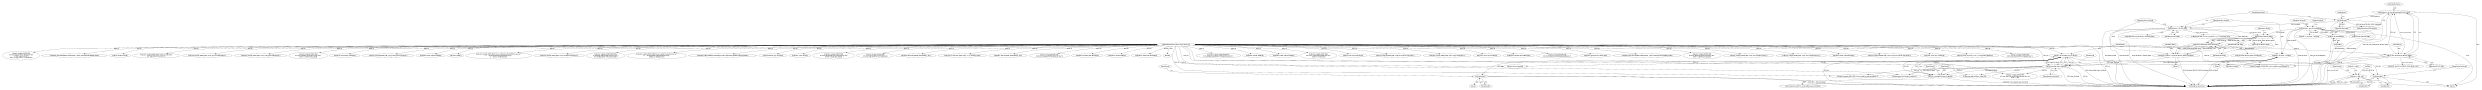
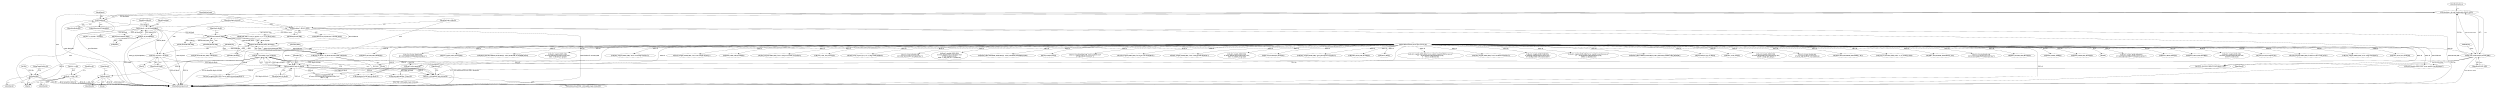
(2296, 24) -> (143, 24)
(2368, 24) -> (101, 24)
(1629, 45) -> (2024, 47)
(2362, 71) -> none
(2321, 83) -> none
